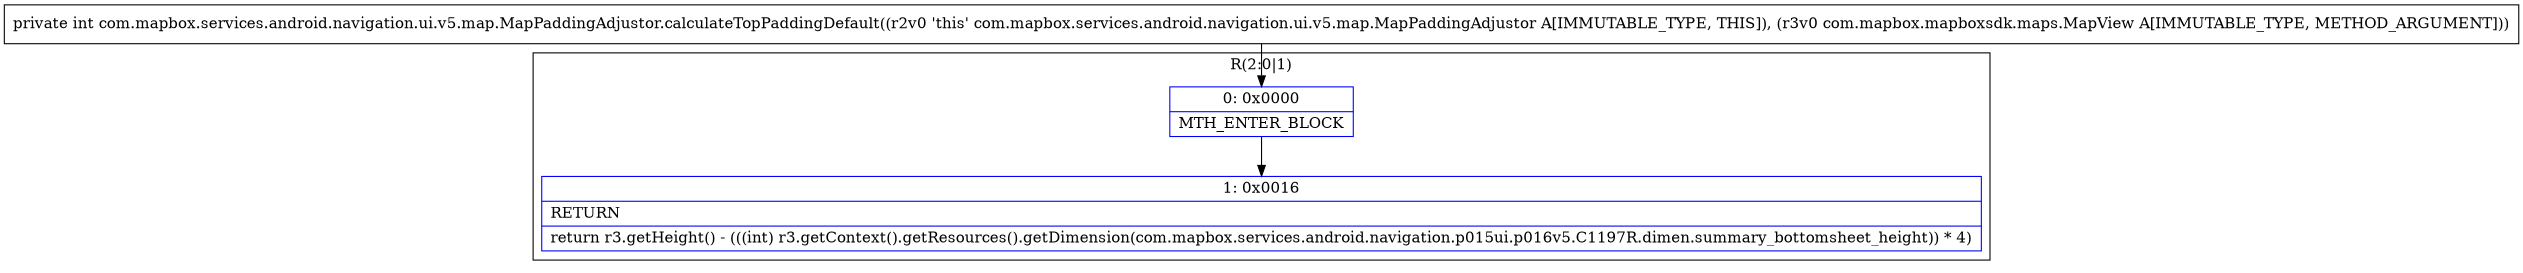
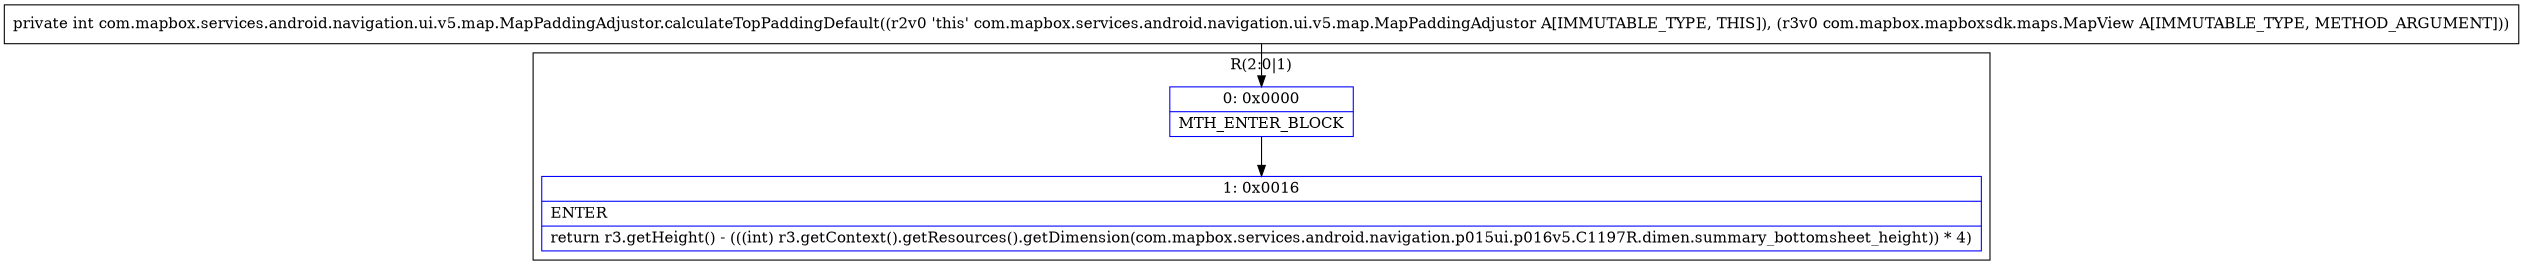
(585, 213) -> (579, 213)
